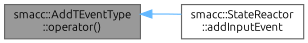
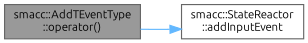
(167, 14) -> (155, 29)
